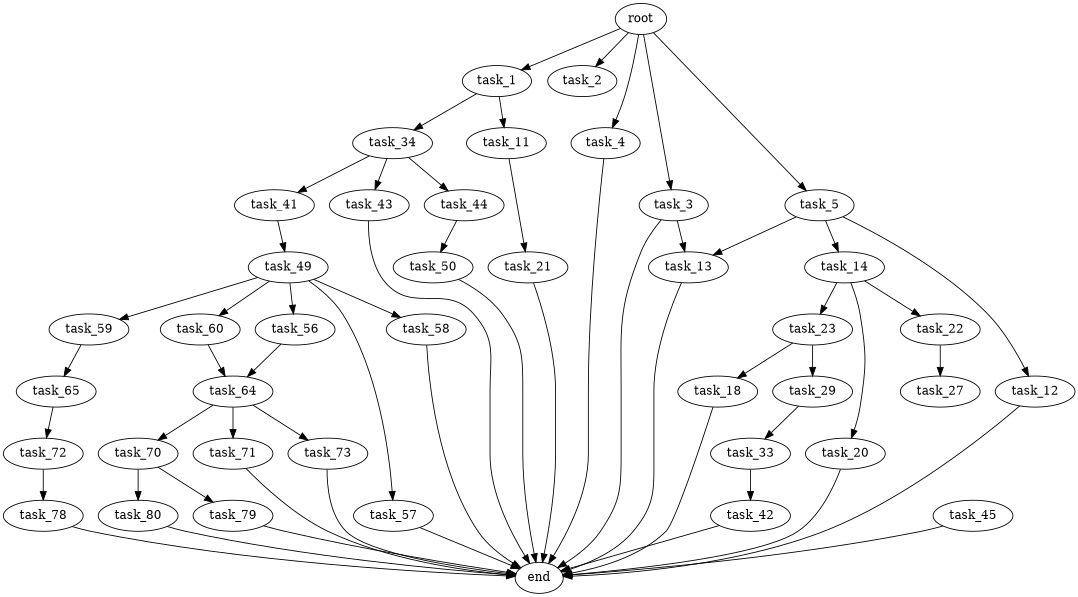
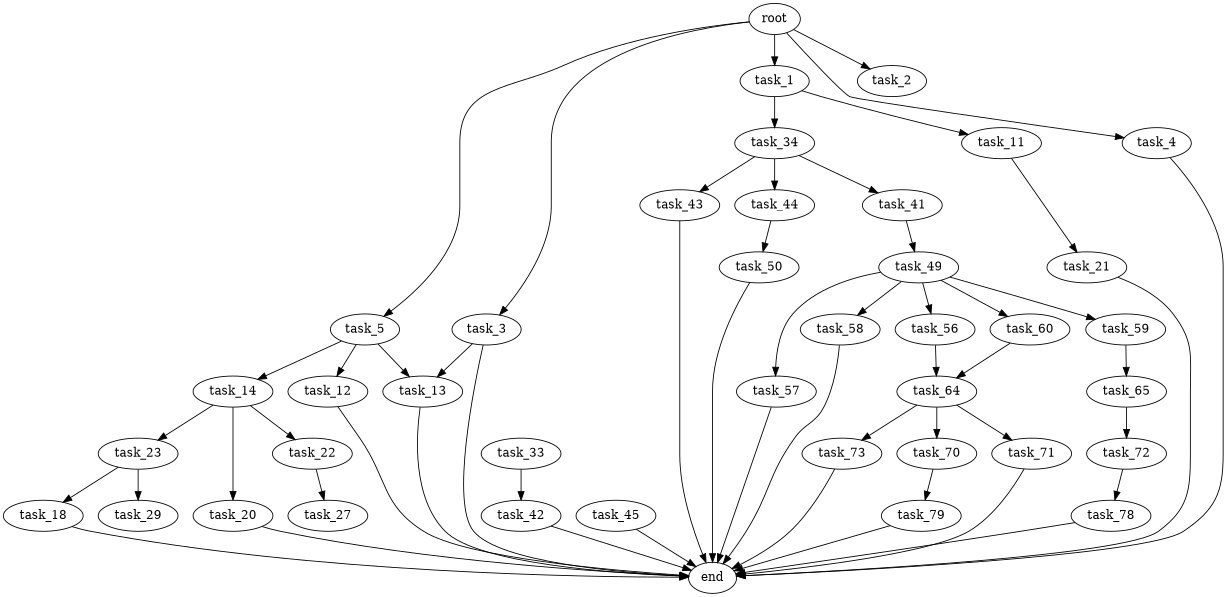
(785, 419) -> none
(138, 516) -> none
